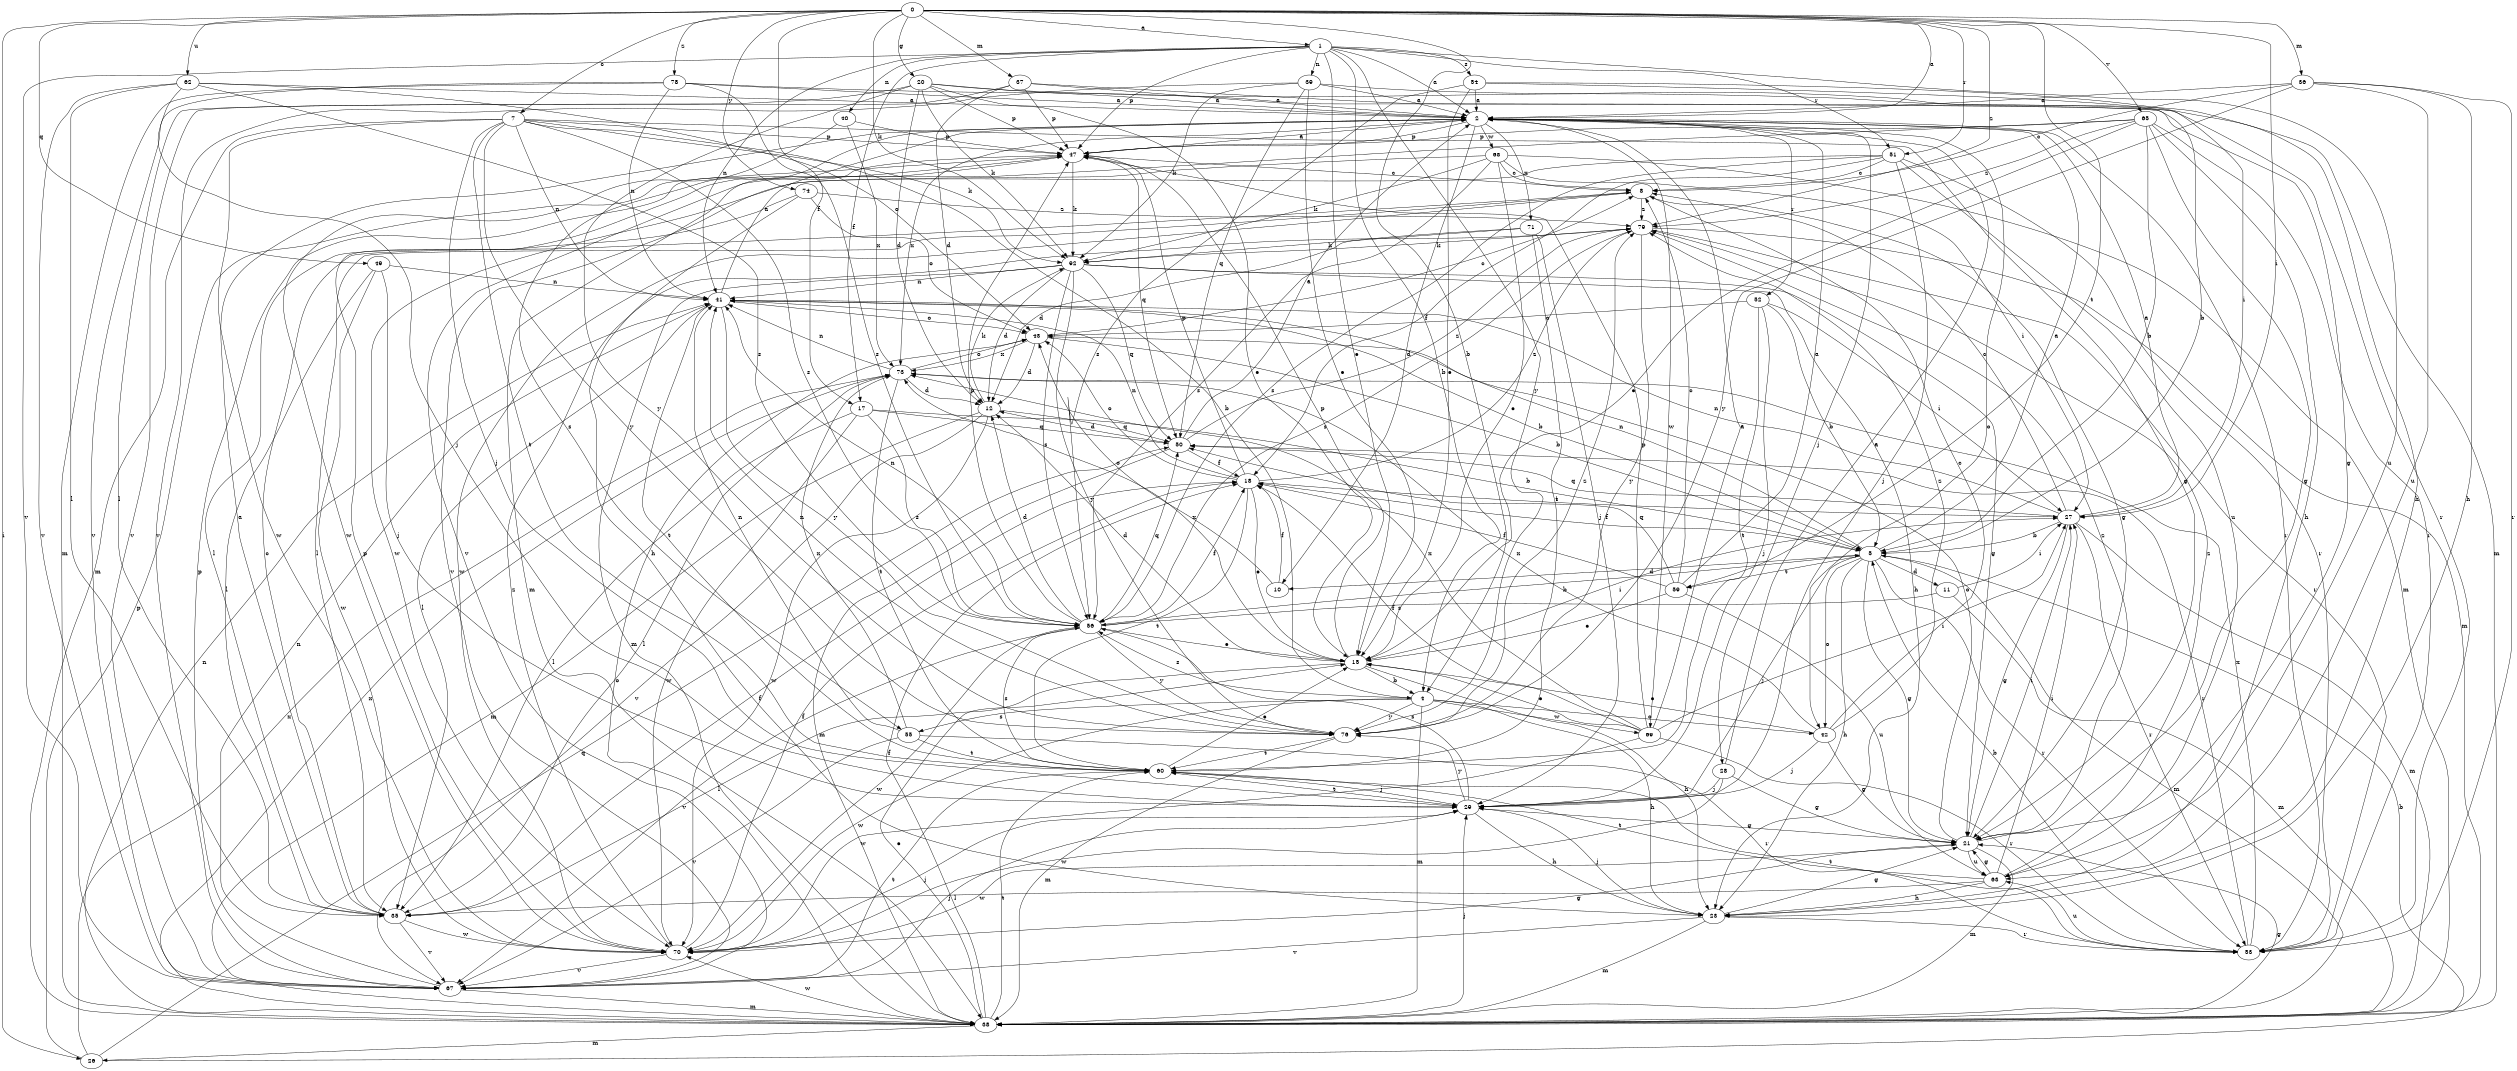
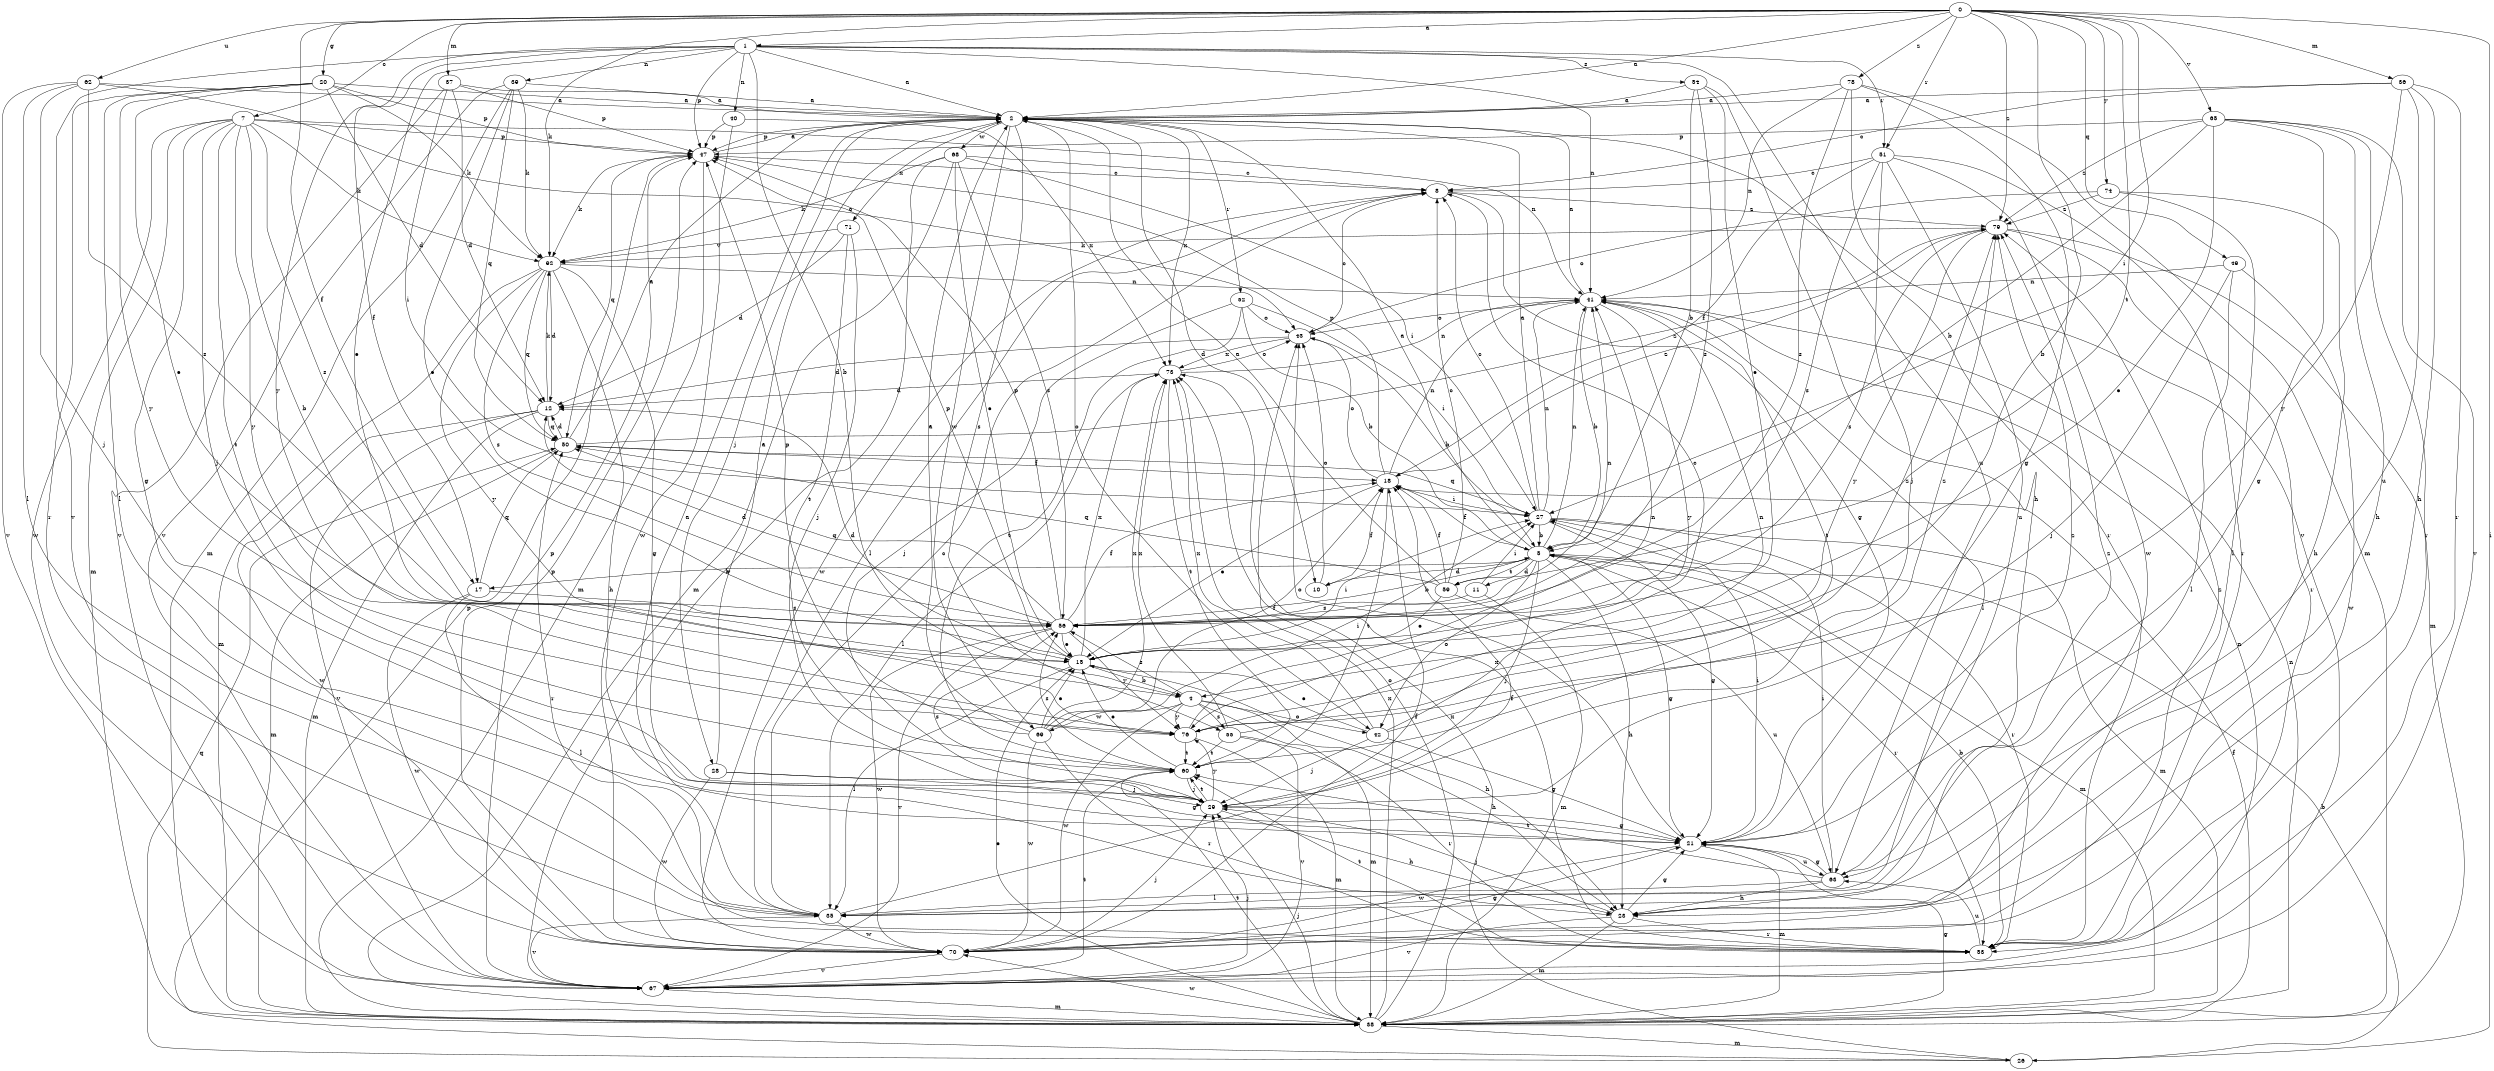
(1330, 246) -> (719, 246)
(1367, 458) -> (1012, 567)
